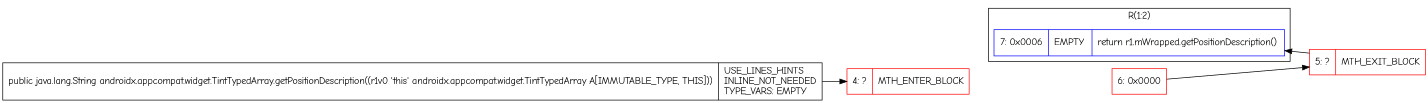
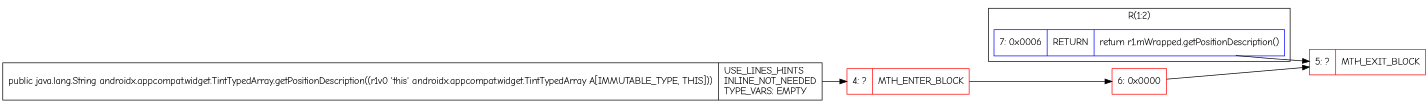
(1069, 42) -> (1071, 42)
(1301, 52) -> (1254, 57)
none -> (1037, 81)
